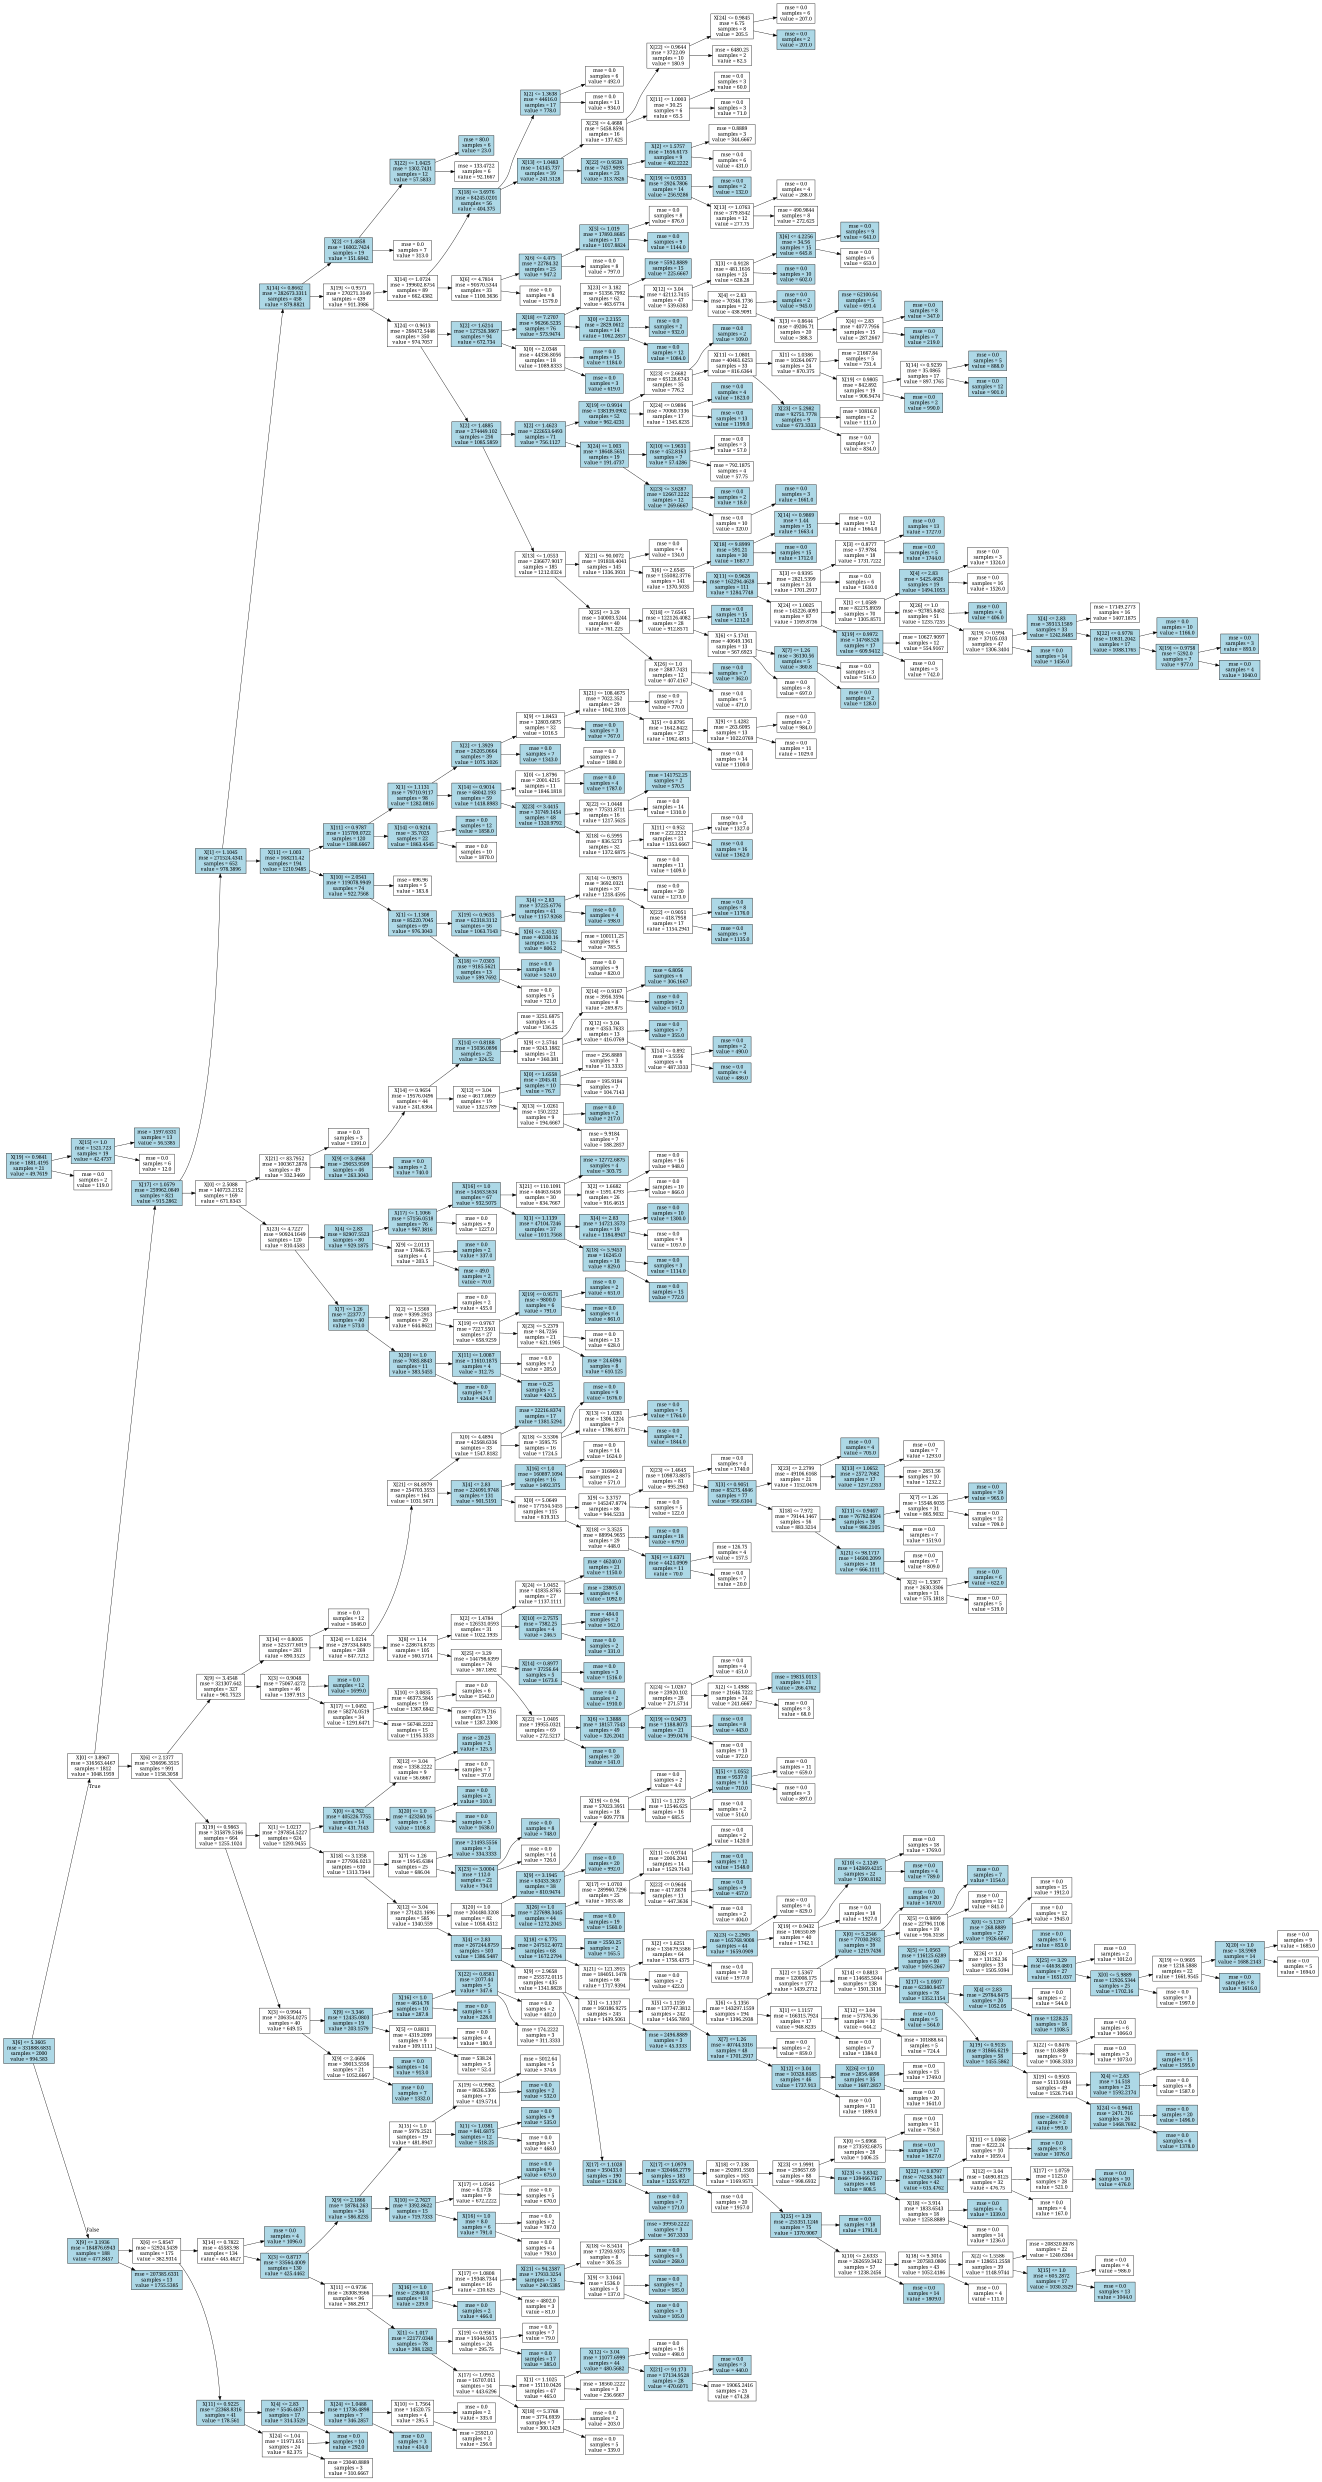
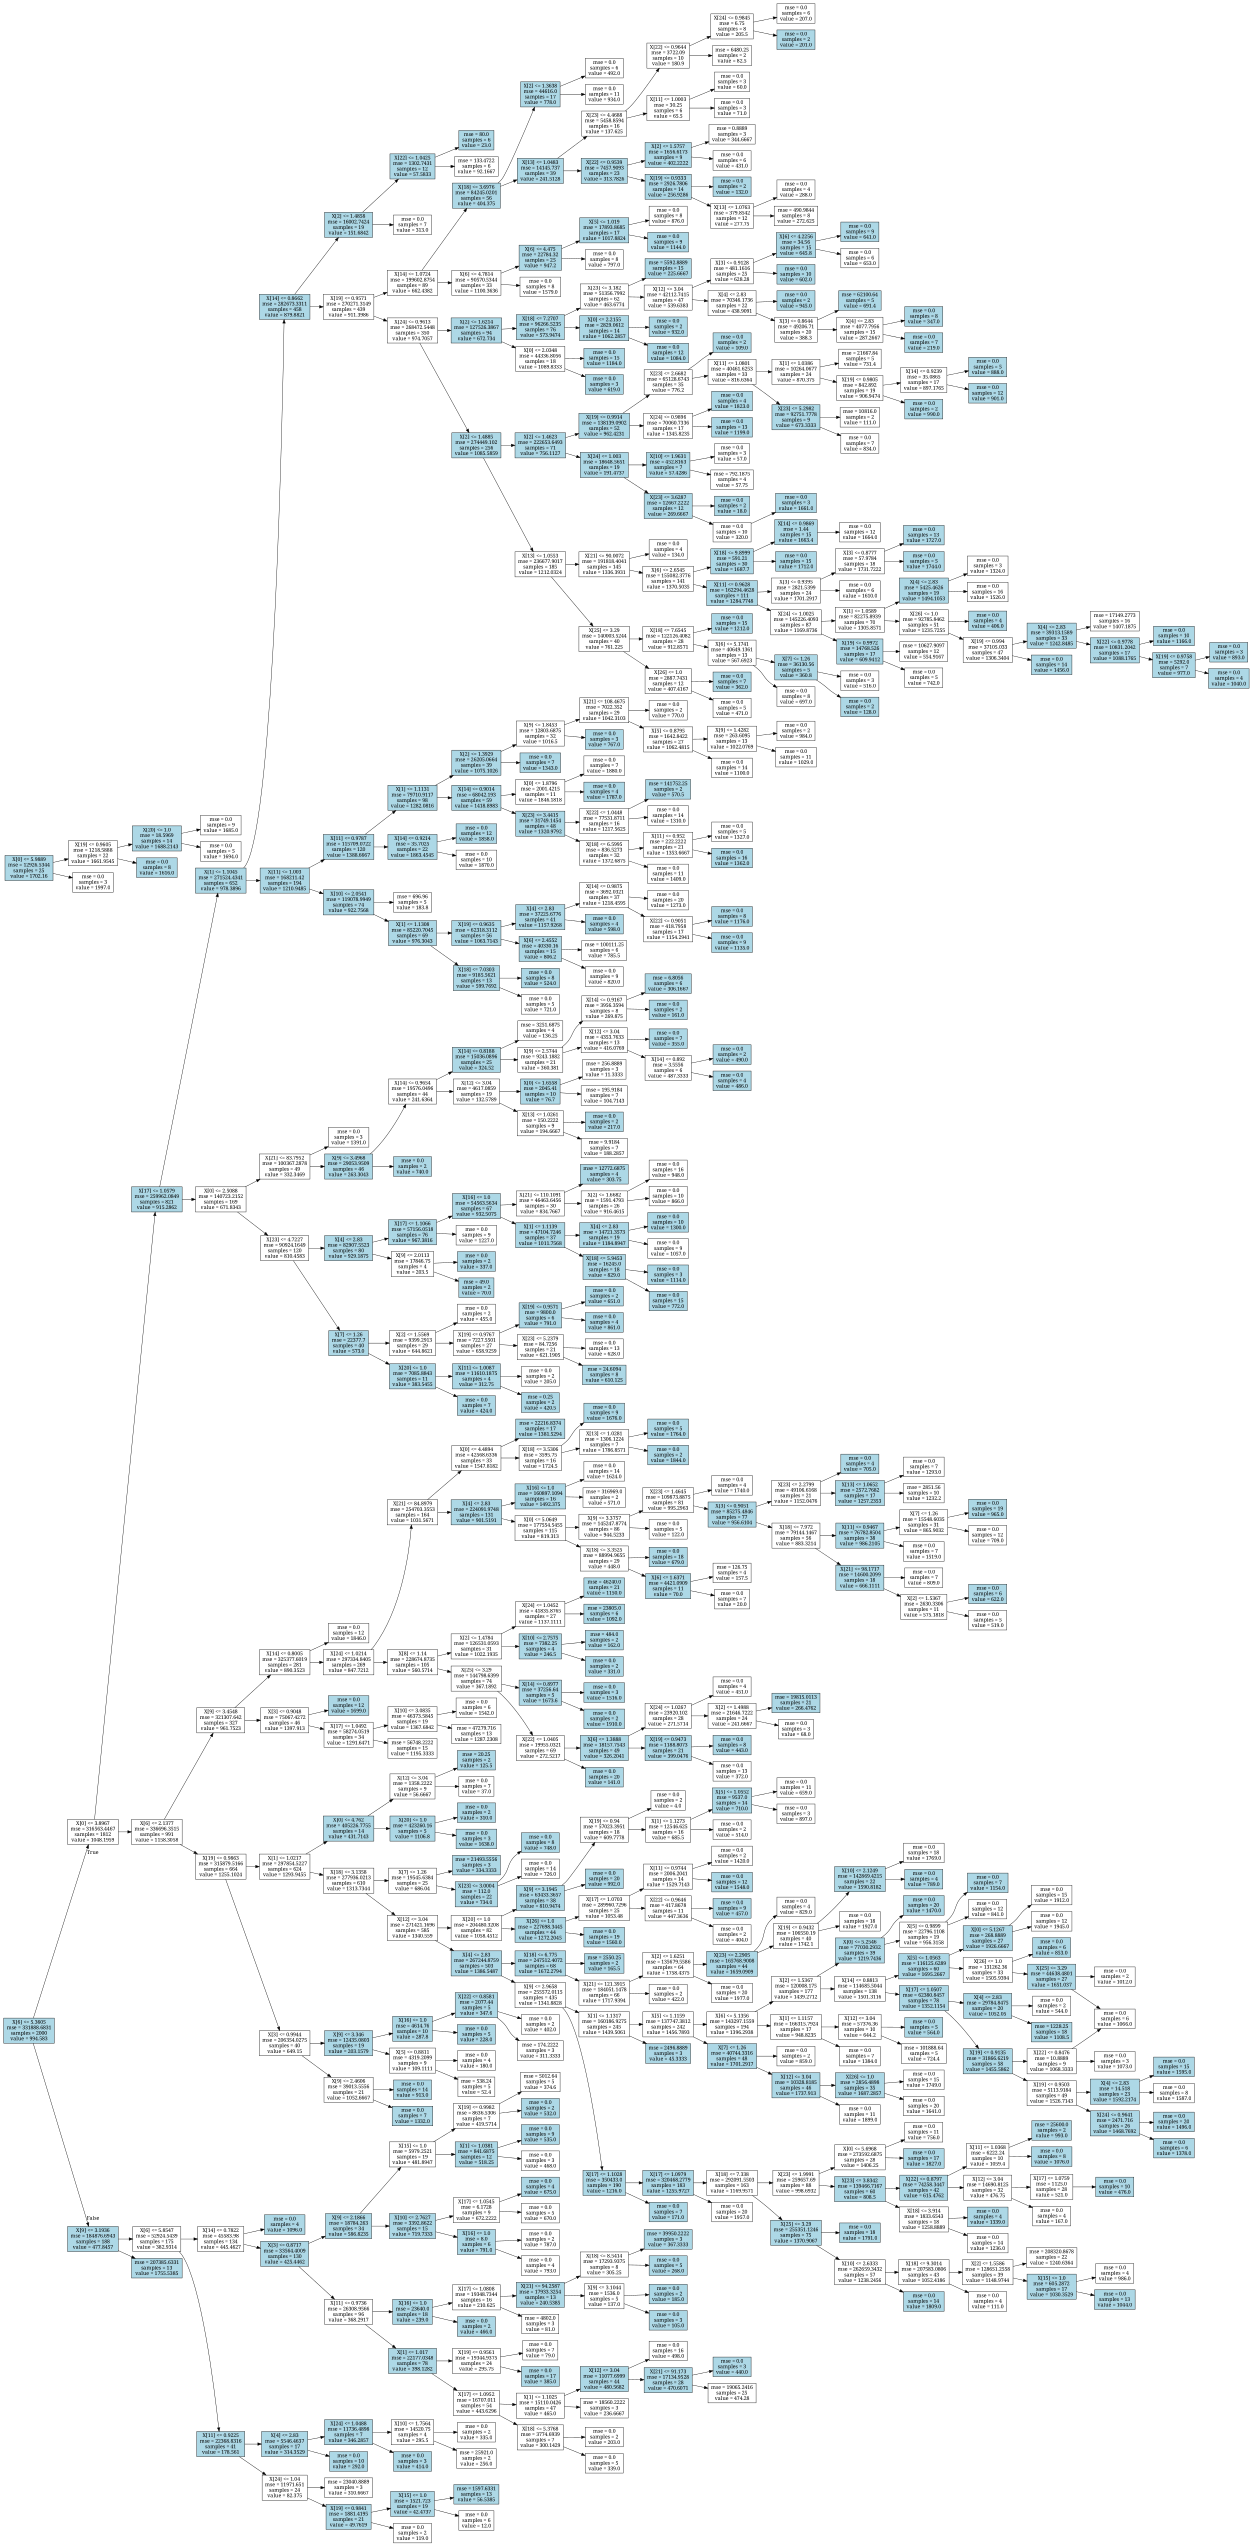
(796, 1935) -> (796, 1936)
(1081, 1976) -> (1084, 1998)
(316, 2443) -> (315, 2501)
